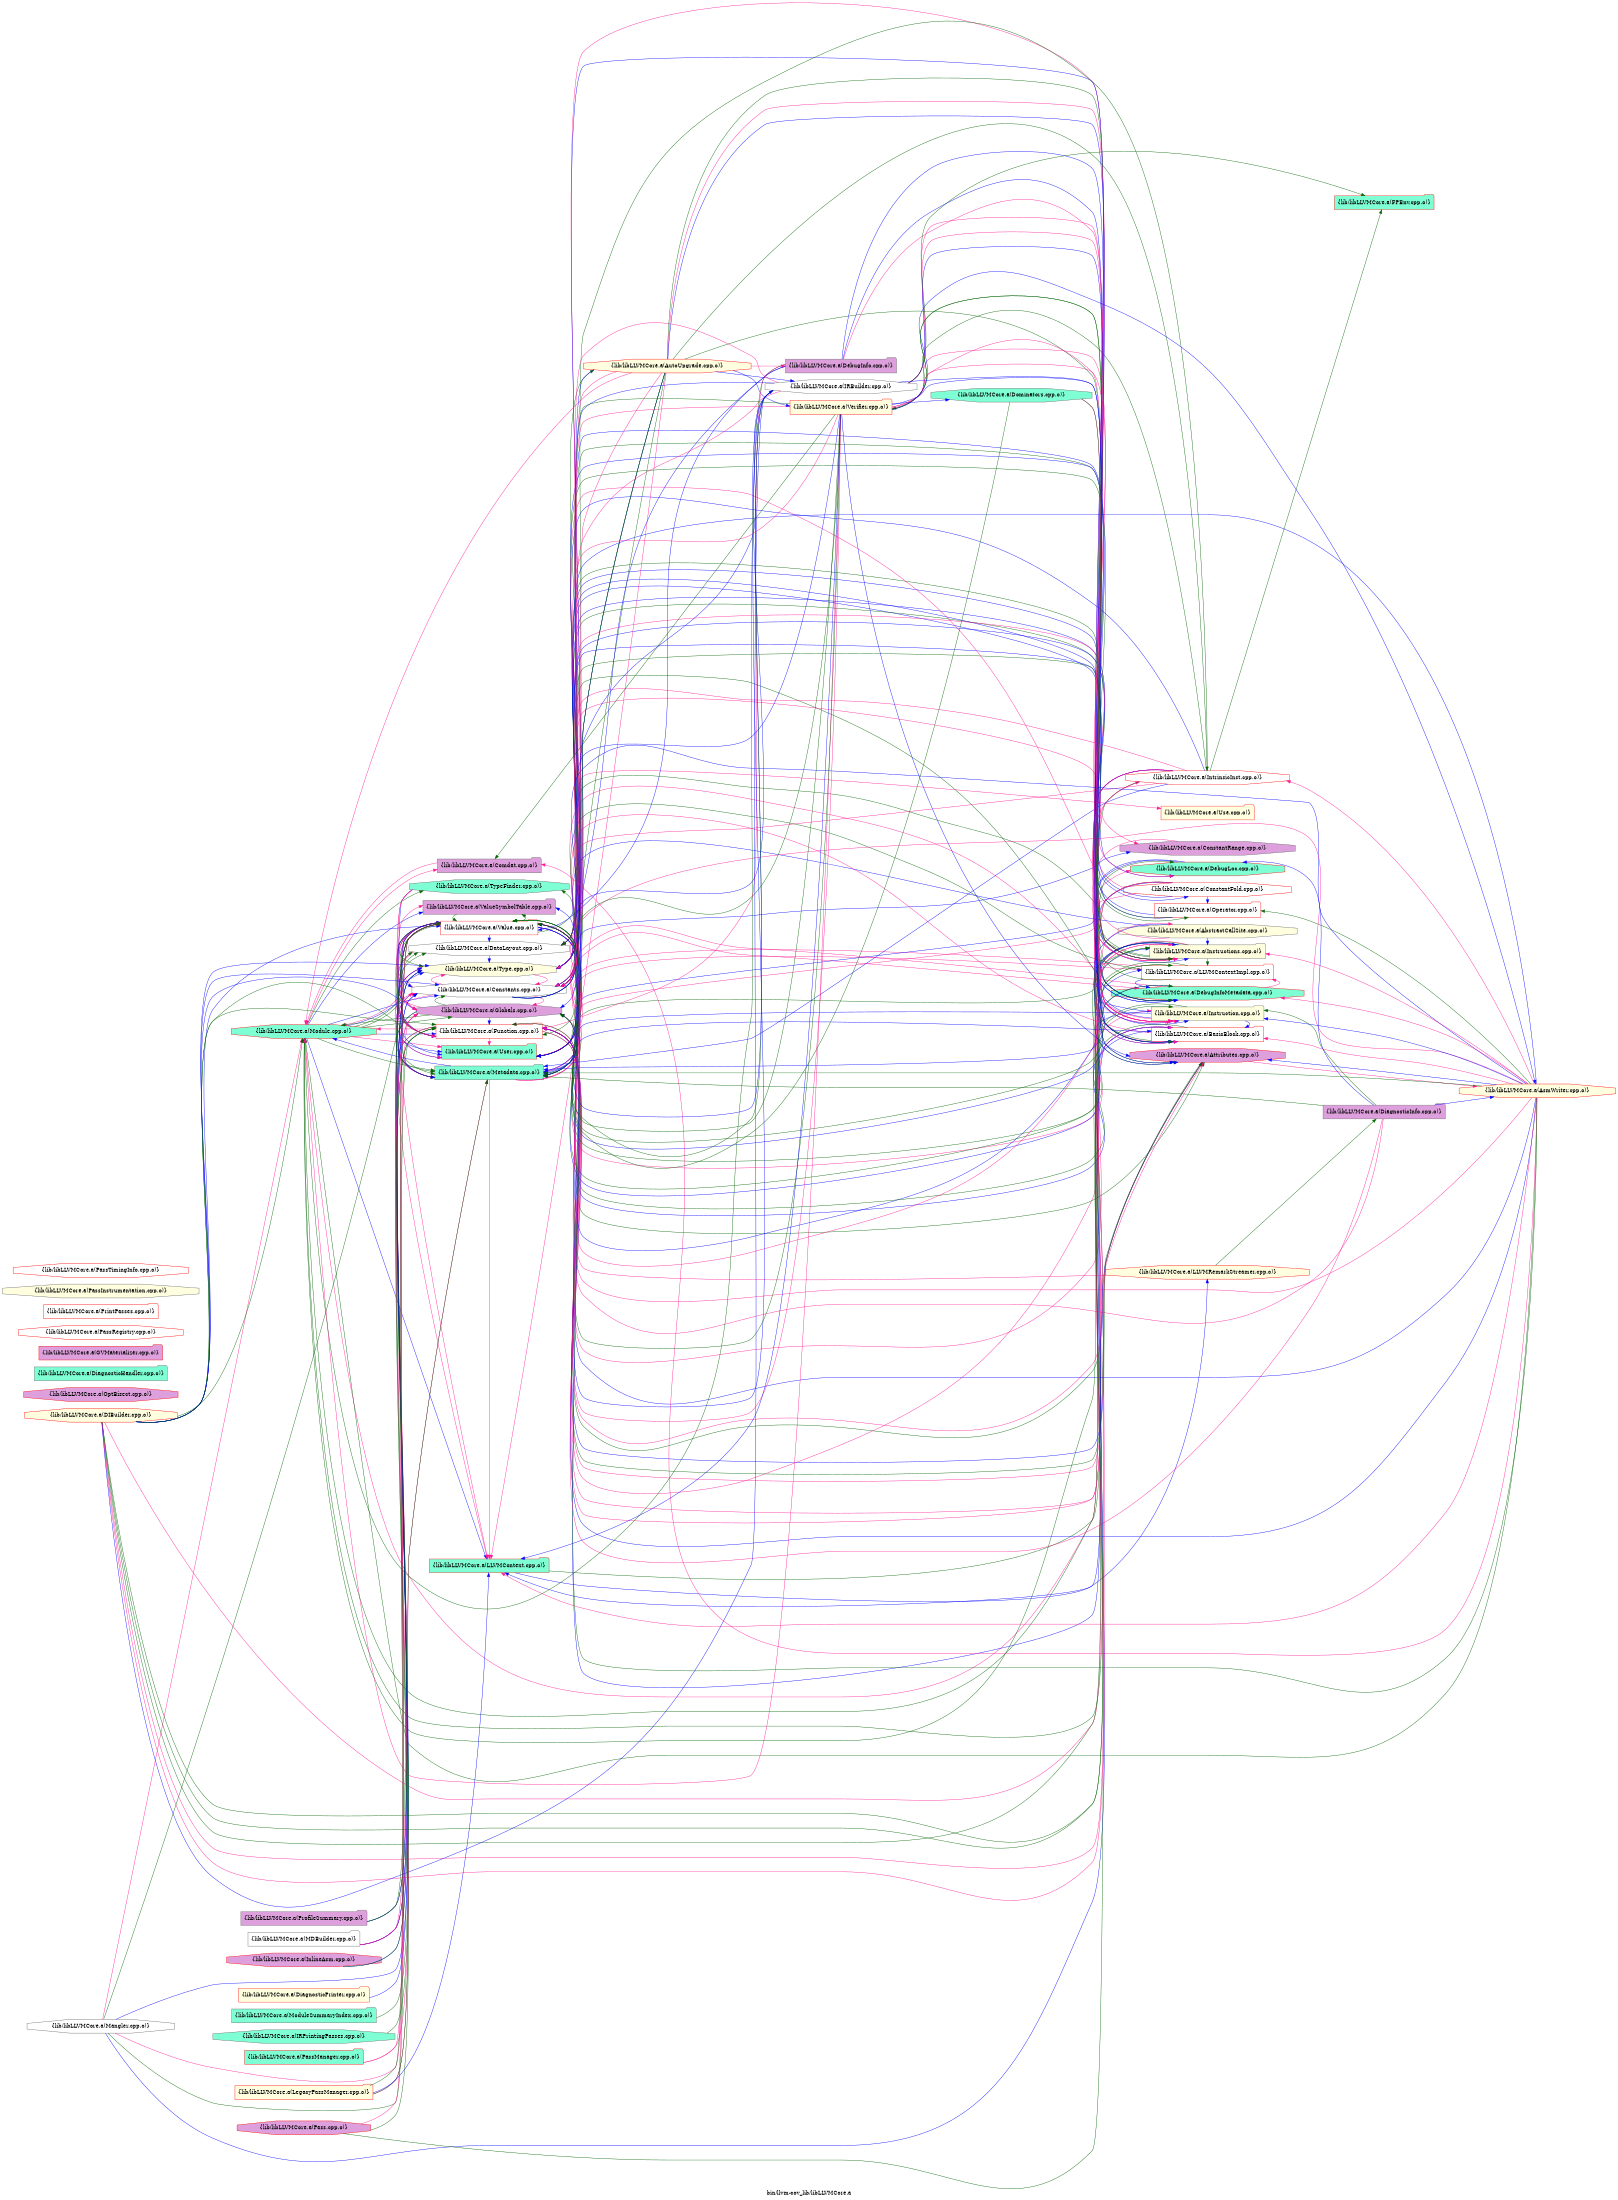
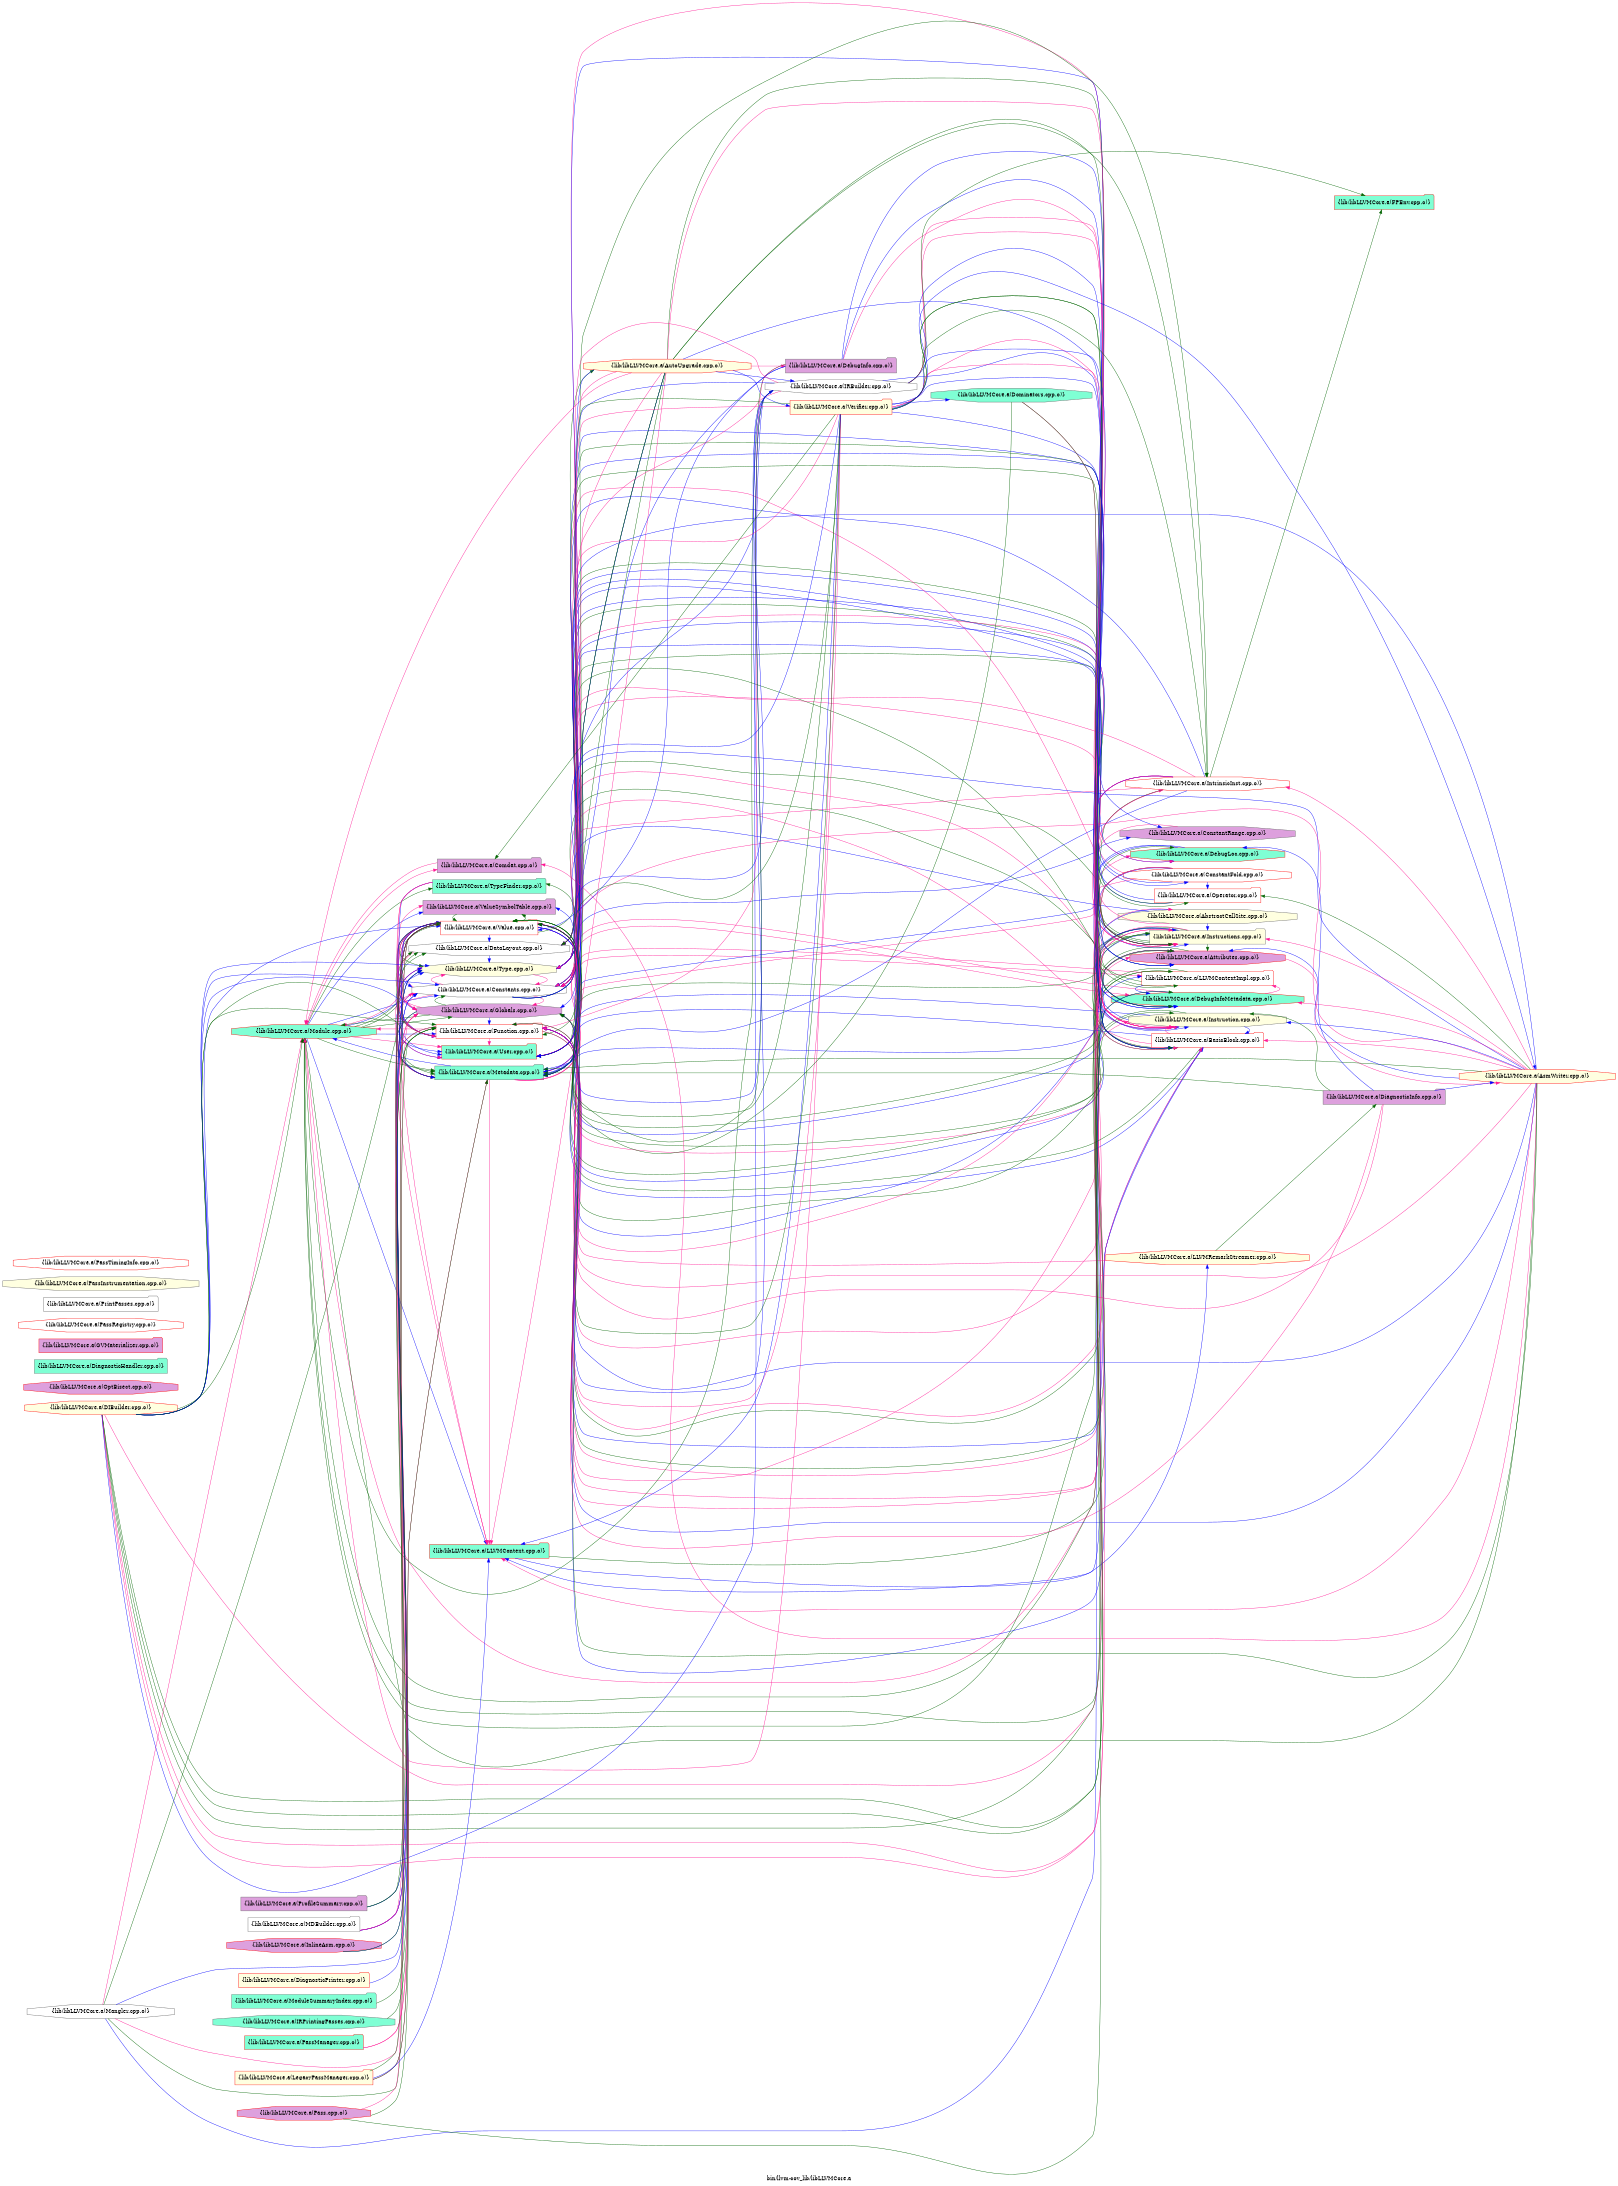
(1094, 363) -> (1079, 353)
(1139, 424) -> (1139, 423)
(1208, 813) -> none
(489, 887) -> (489, 887)
(1094, 991) -> (1092, 987)
(1208, 1014) -> (1208, 1020)
(1102, 1045) -> none
(101, 1312) -> (101, 1304)
